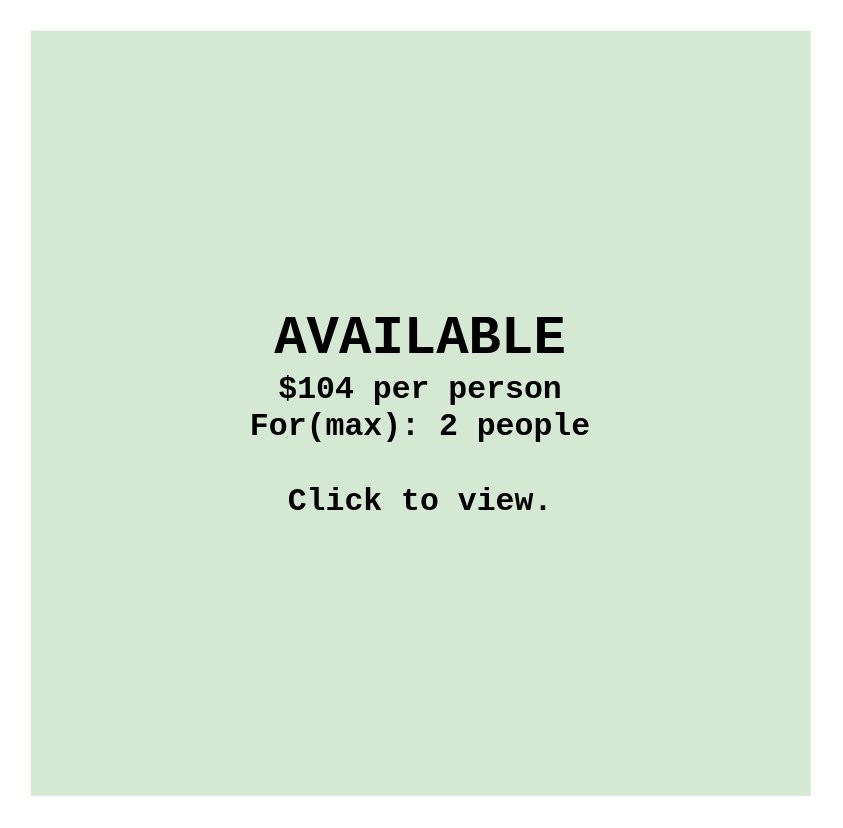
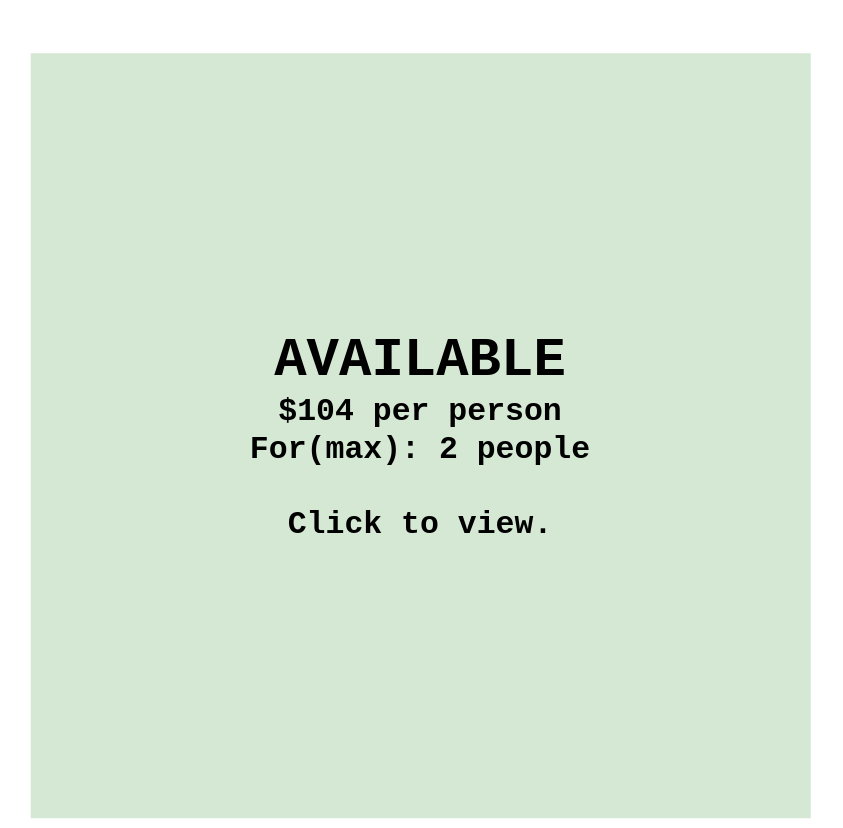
(421, 413) -> (421, 436)
